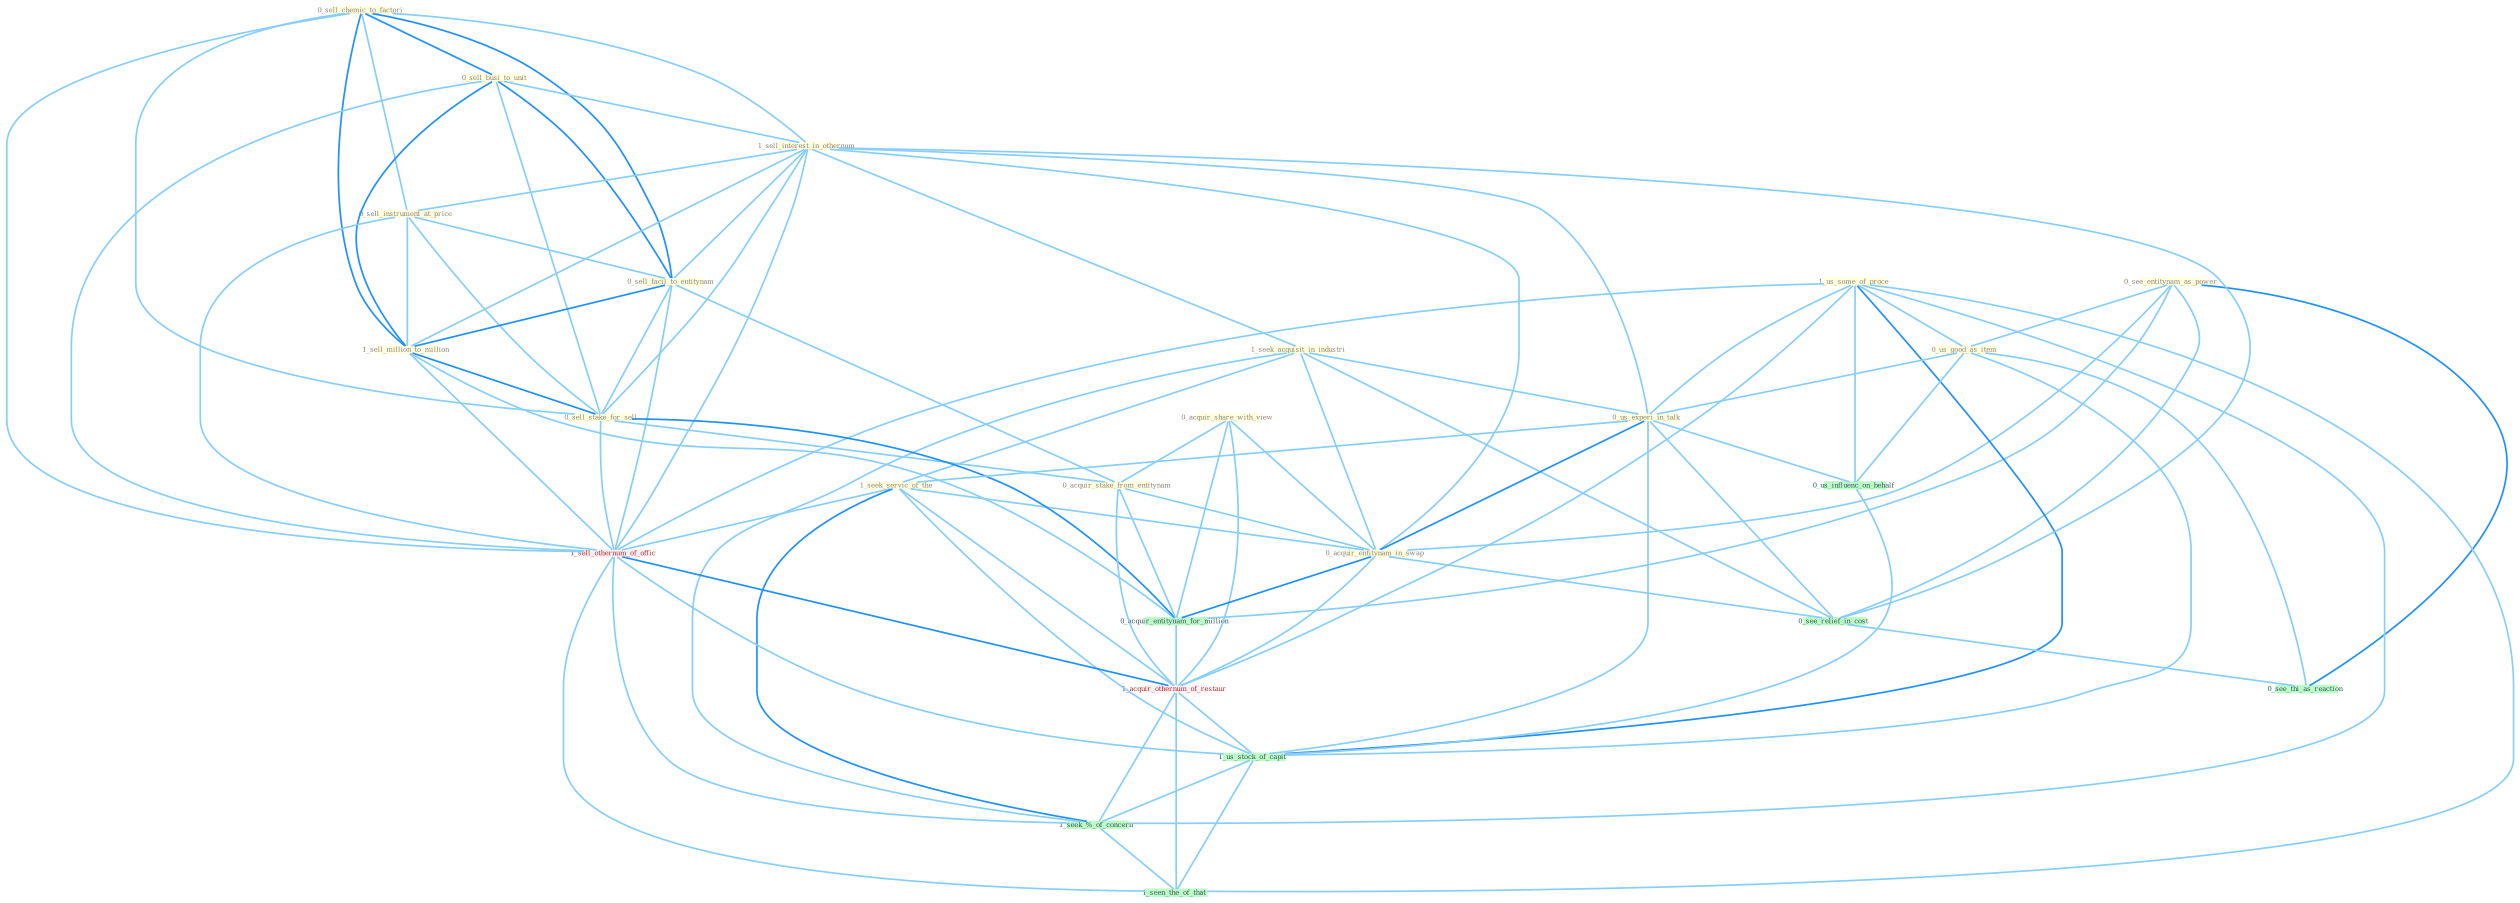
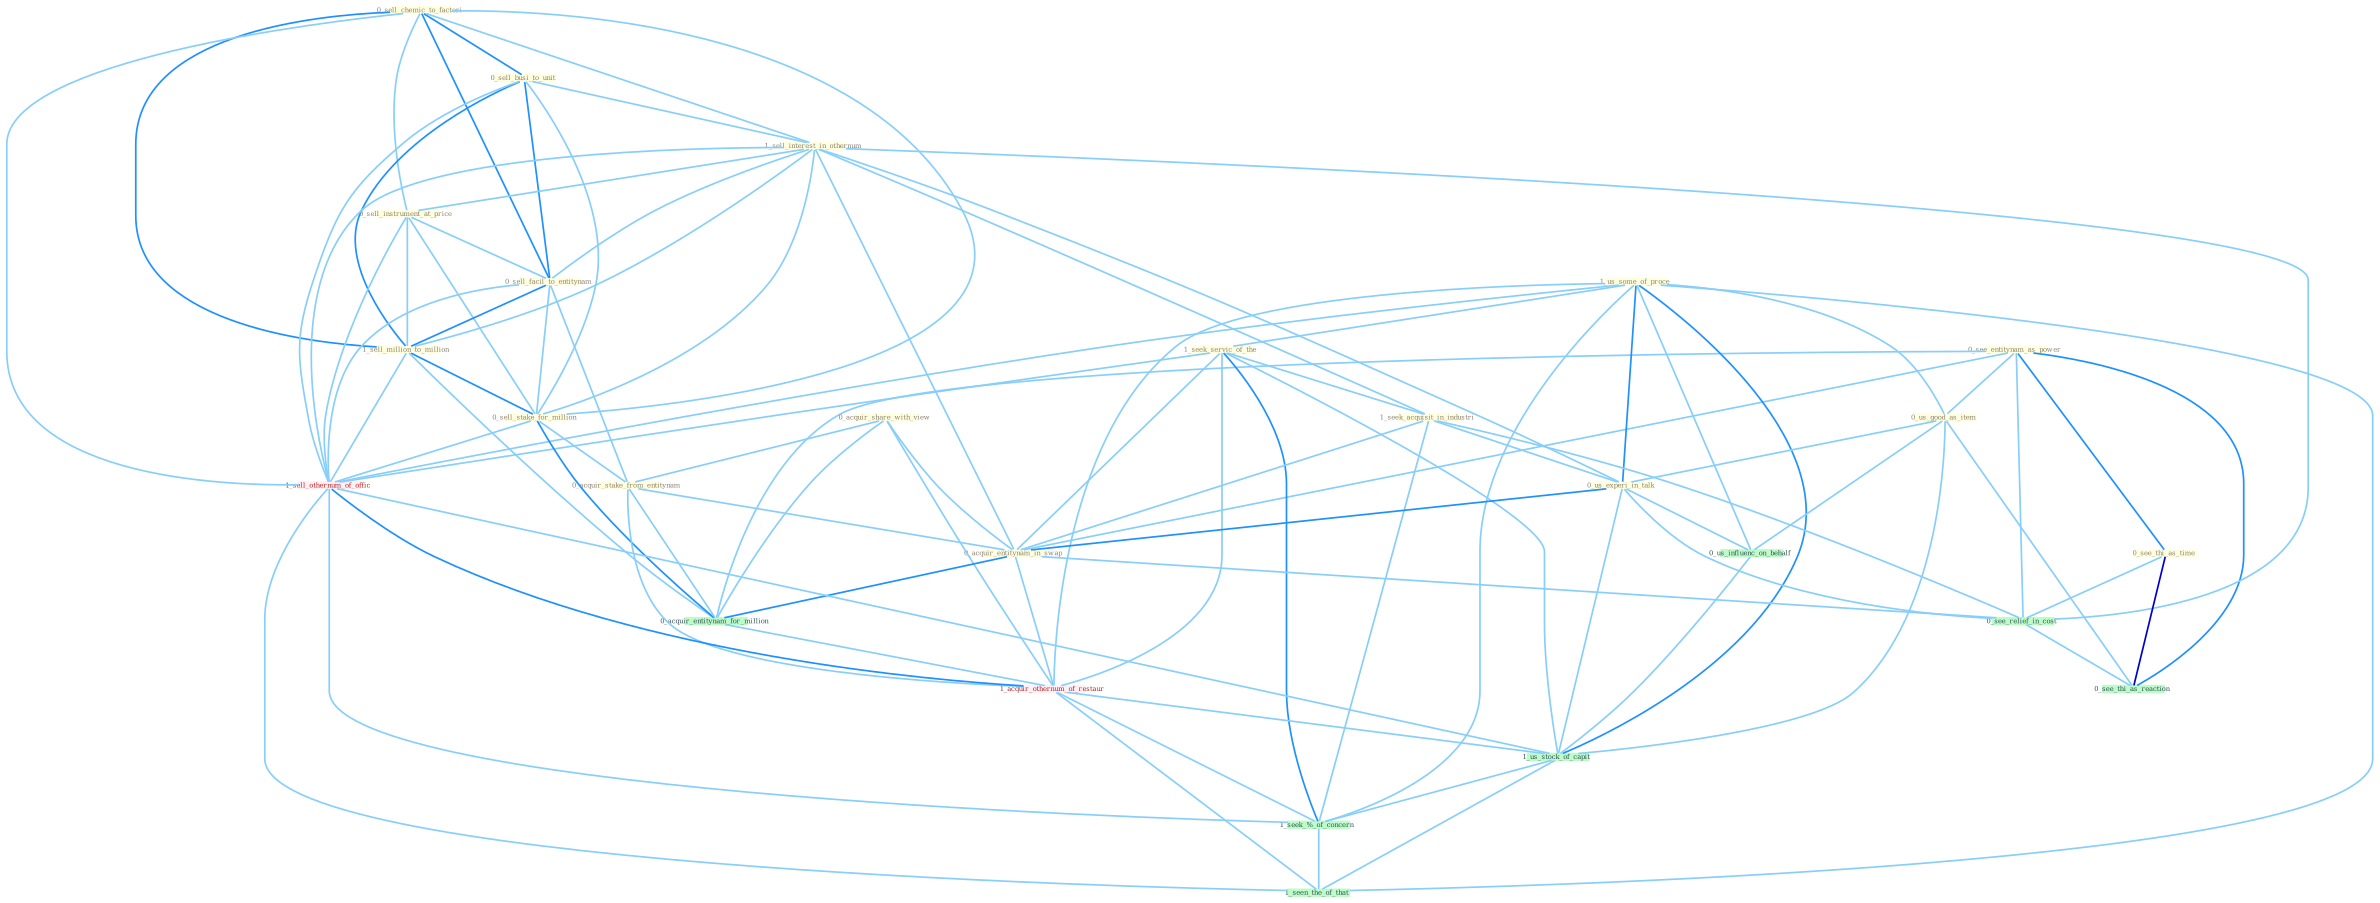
(1744, 340) -> (1629, 384)
(601, 418) -> (536, 418)
(1291, 450) -> (1429, 316)
none -> (2166, 553)
